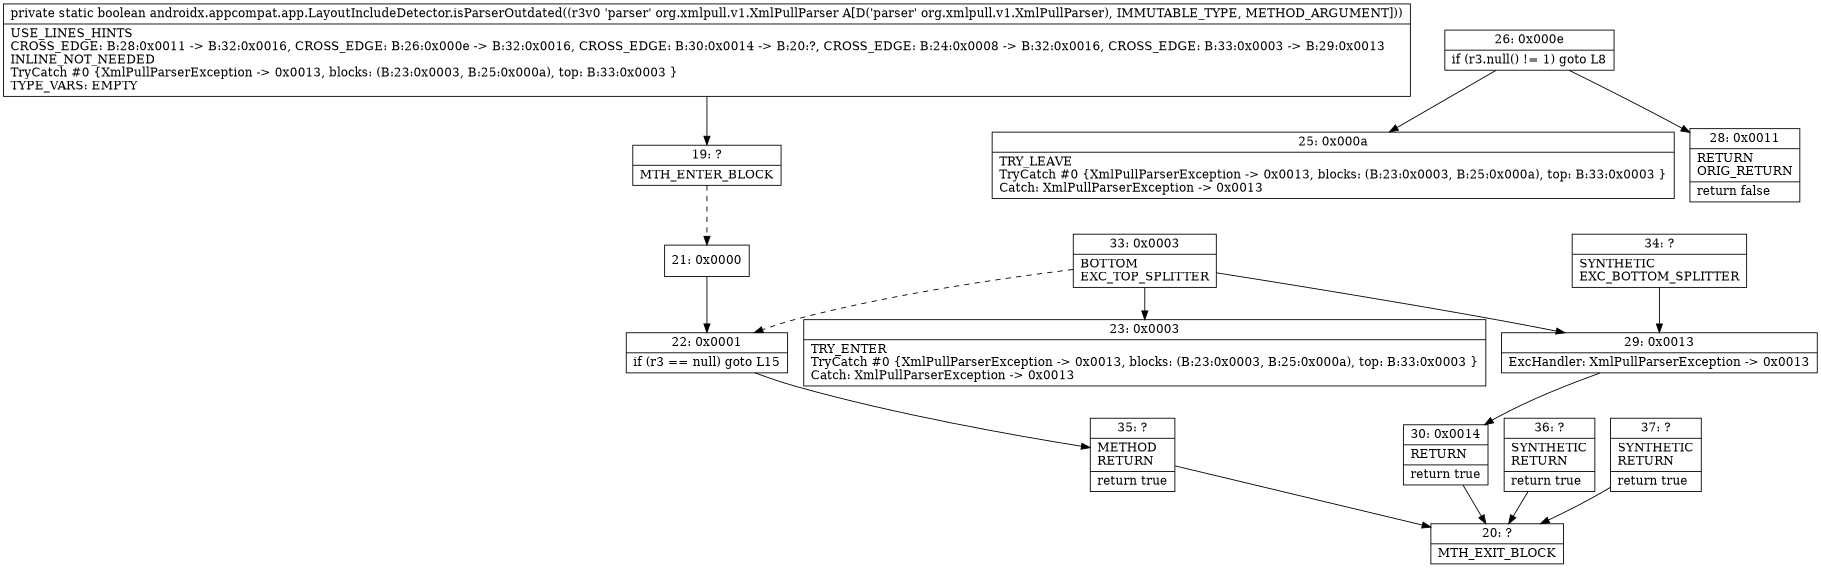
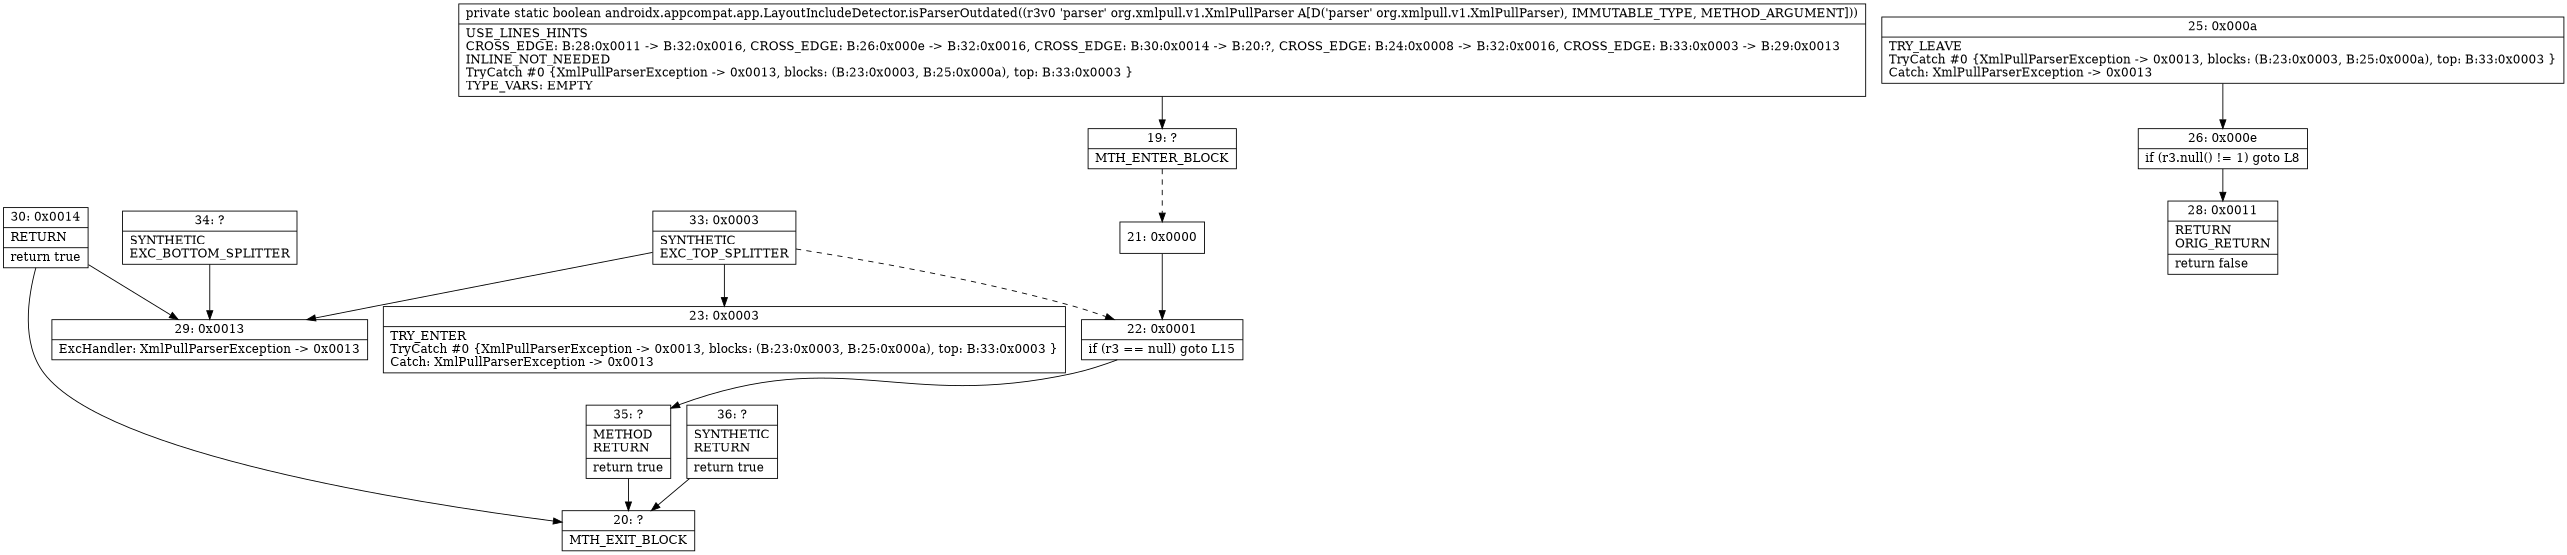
(1447, 99) -> (2223, 102)
(1109, 264) -> (698, 241)
(1545, 394) -> (129, 290)
(1656, 455) -> none
